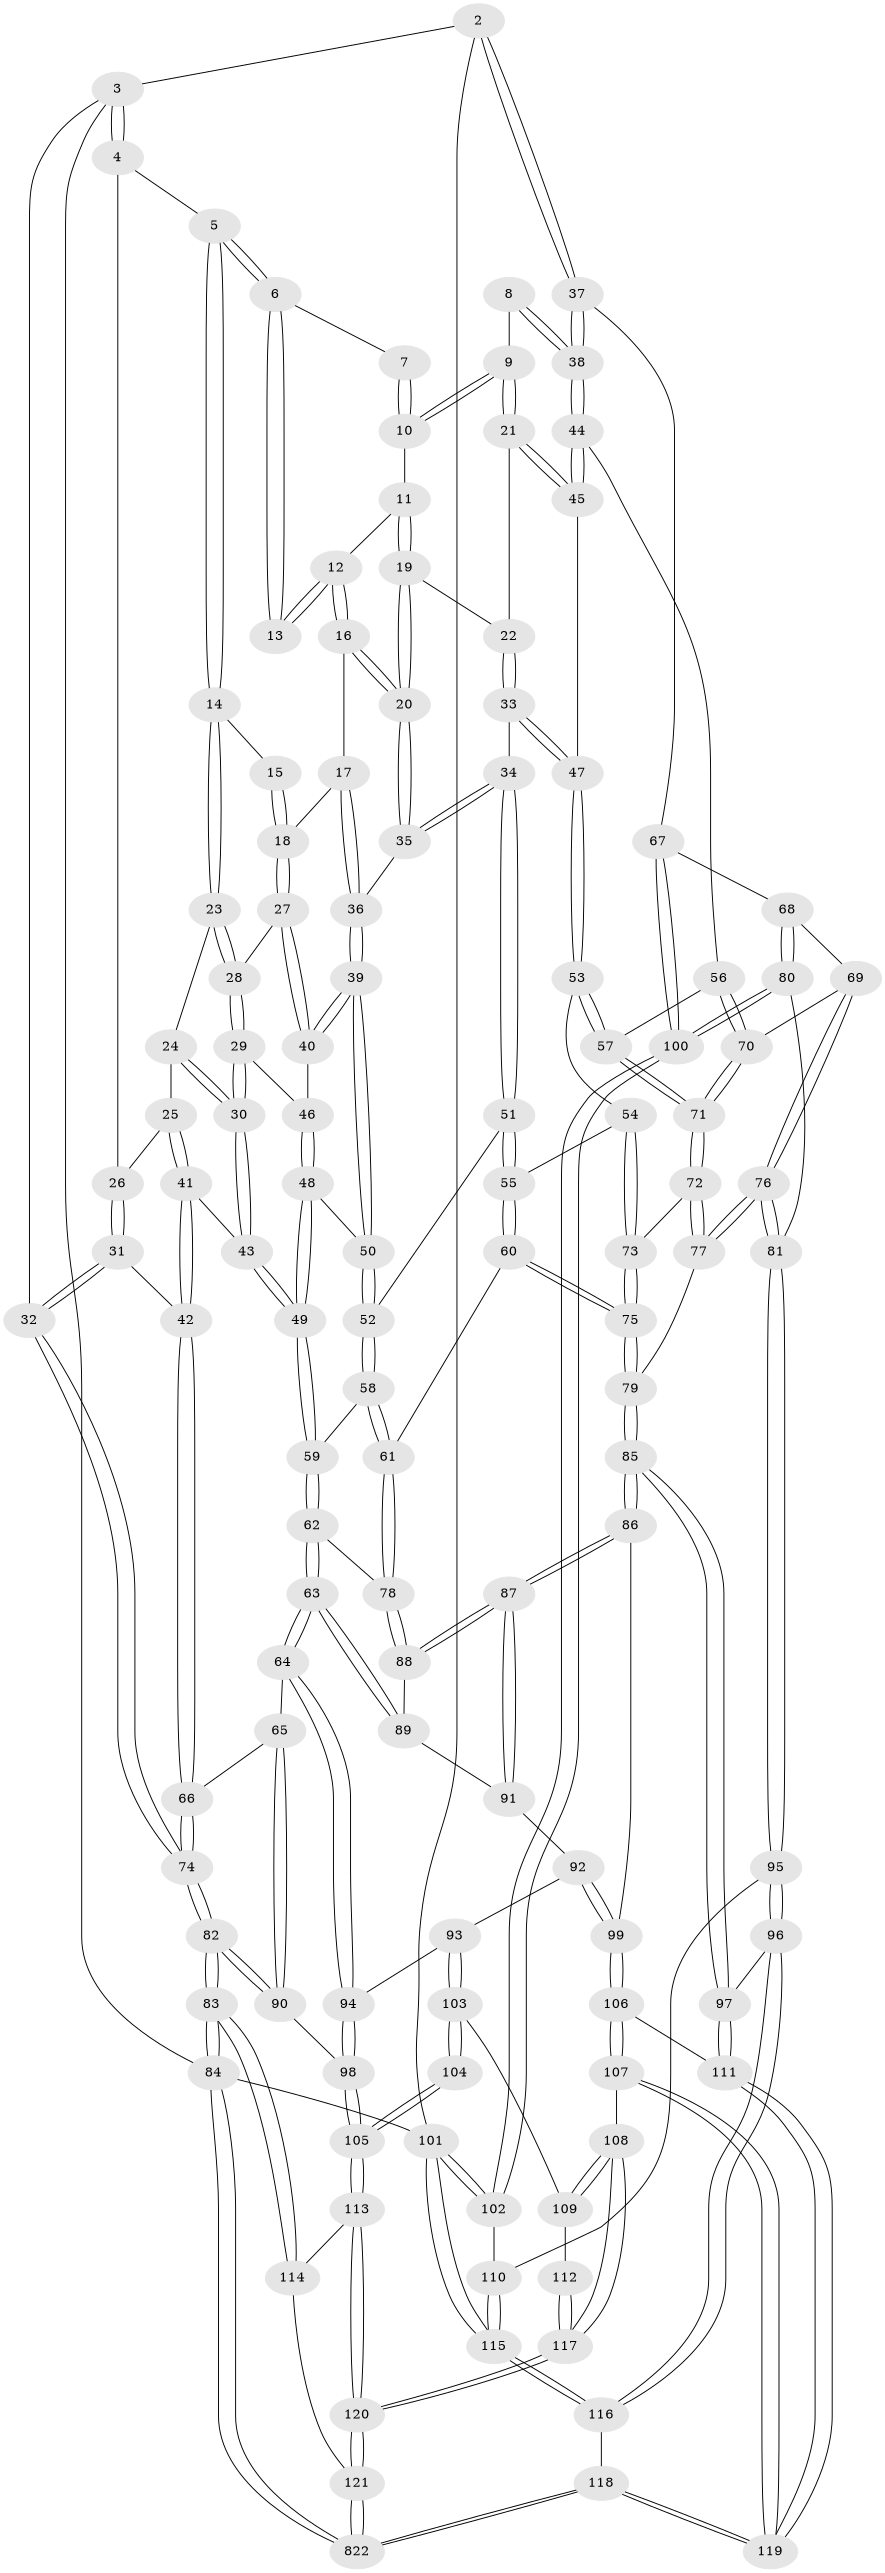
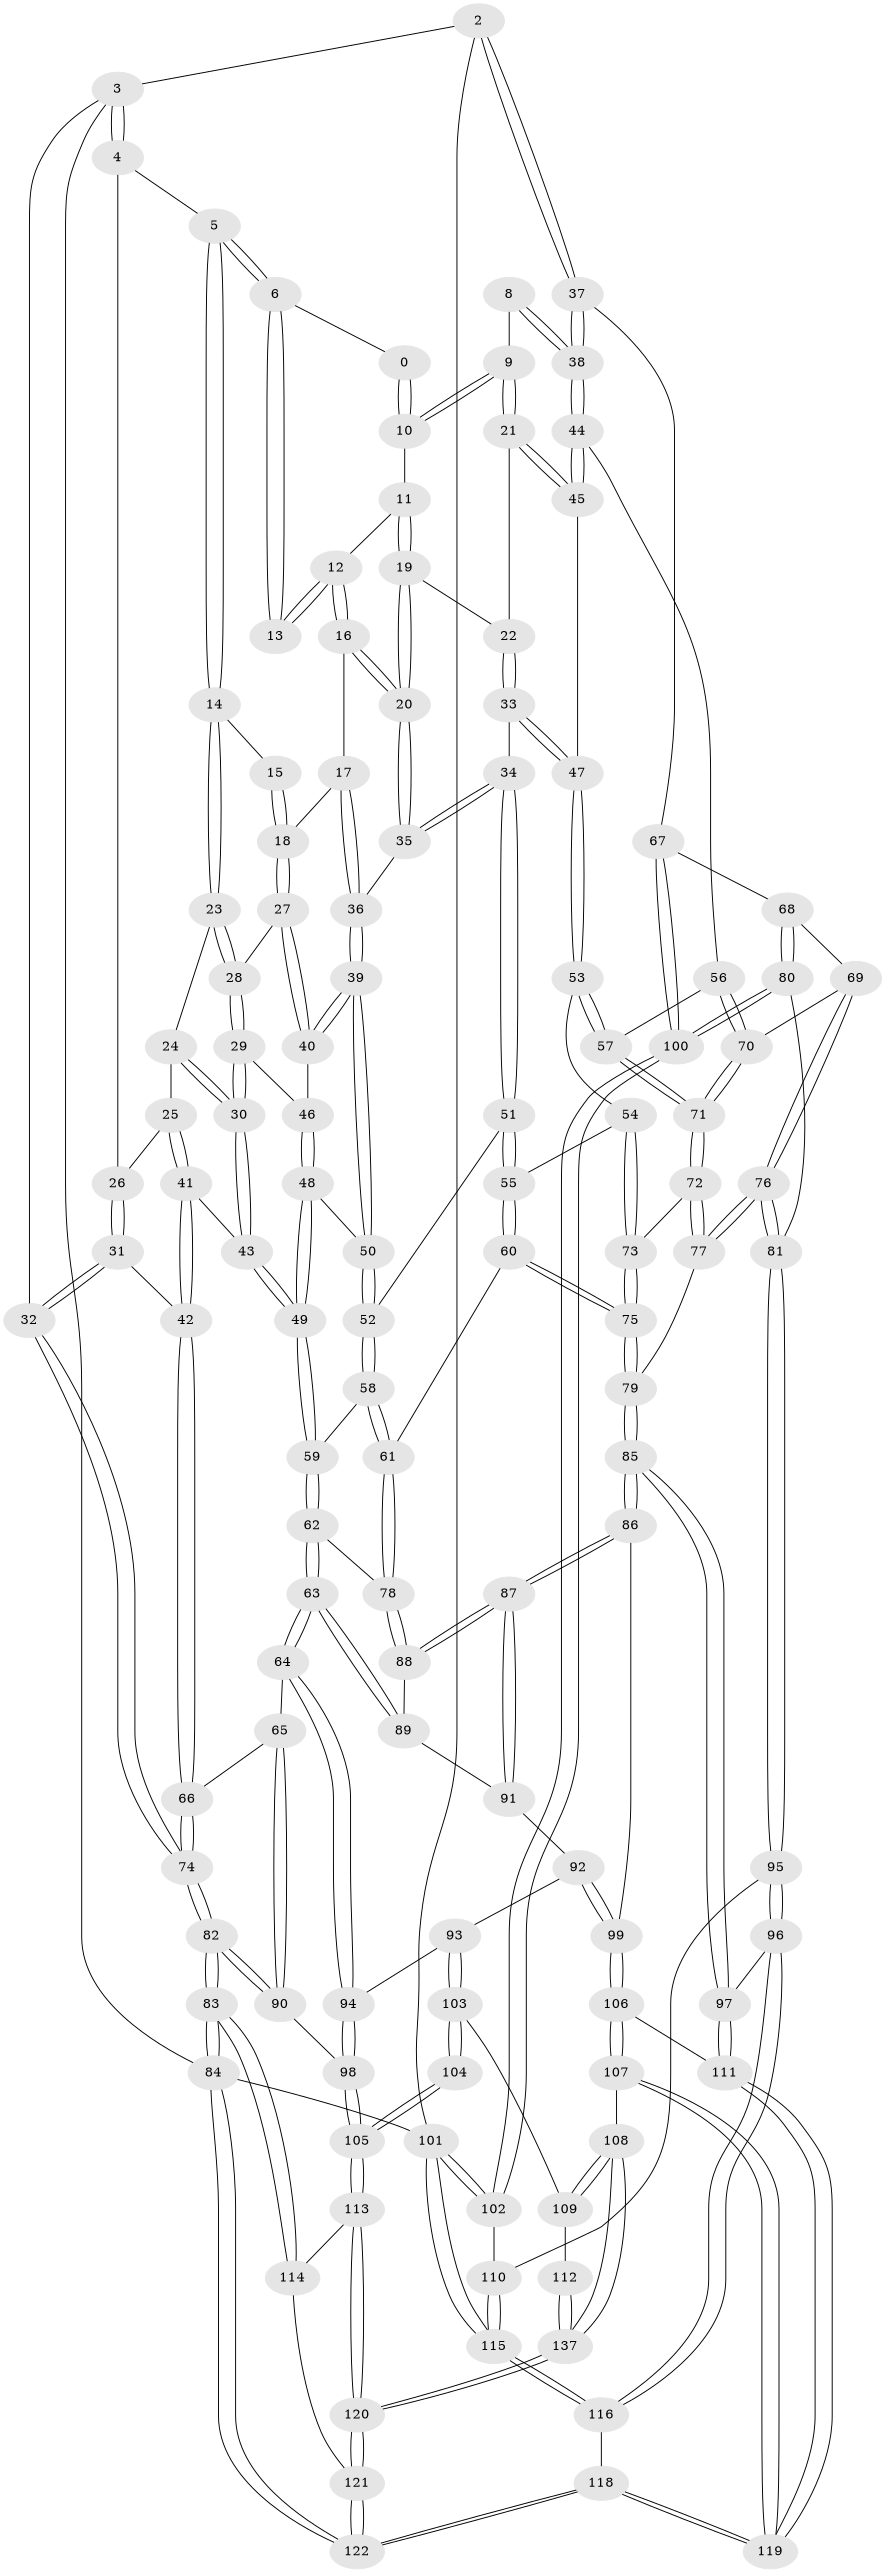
(405, 363) -> (405, 363)
(565, 2346) -> (565, 2346)
(357, 2552) -> (357, 2552)
